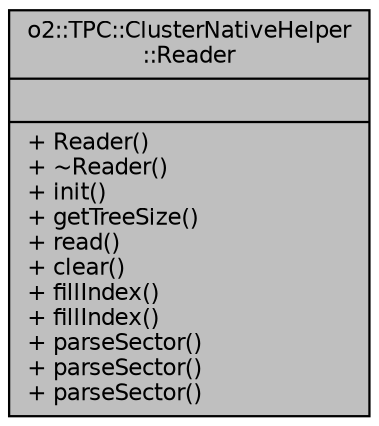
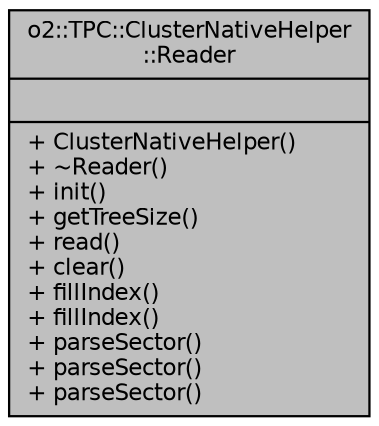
(89, 143) -> (162, 143)
